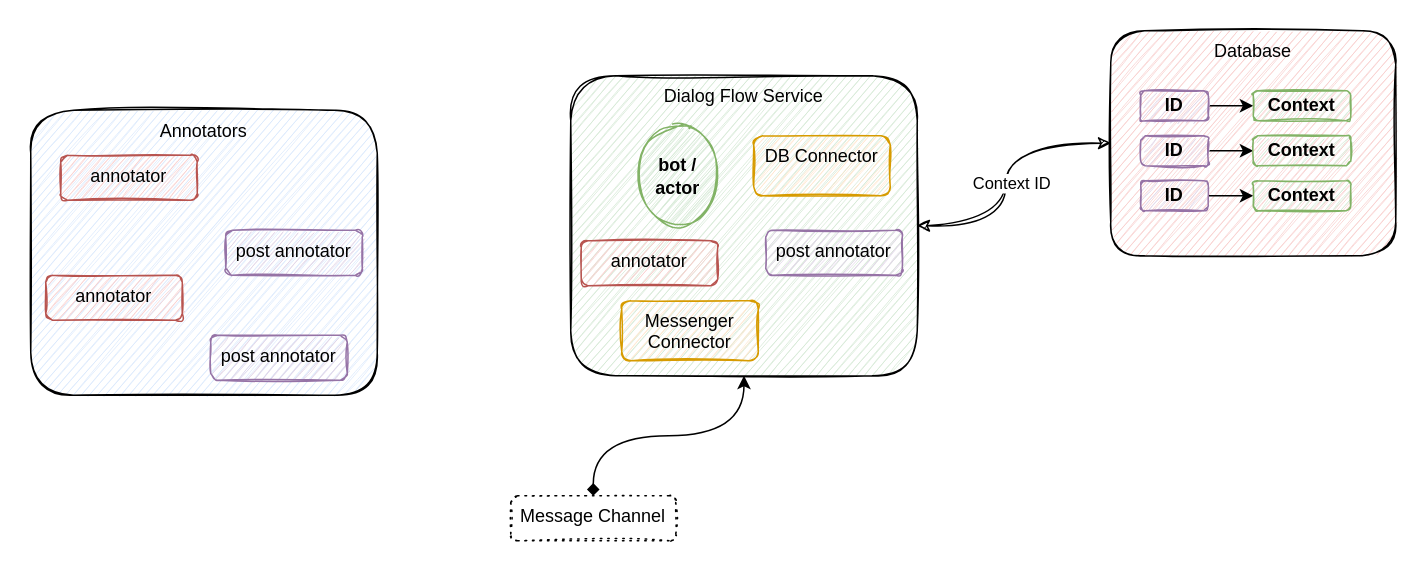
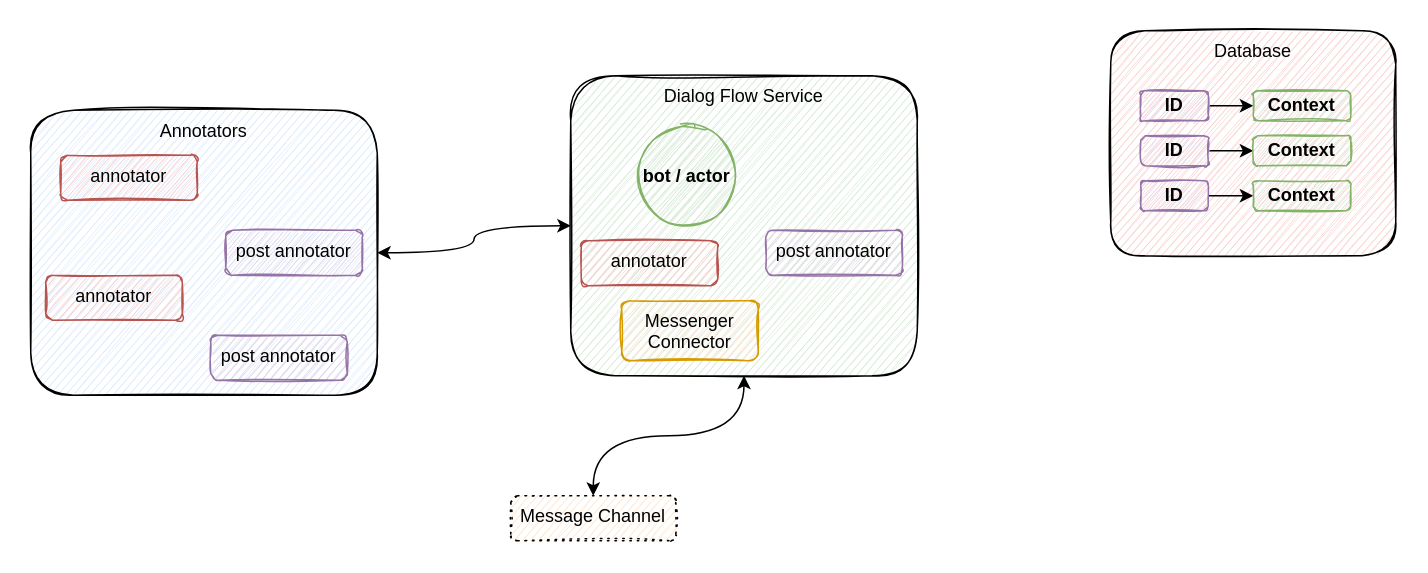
(822, 166) -> none
(678, 176) -> (687, 176)
(1007, 177) -> none
none -> (474, 239)
(600, 459) -> (593, 484)
(593, 518) -> (593, 518)
